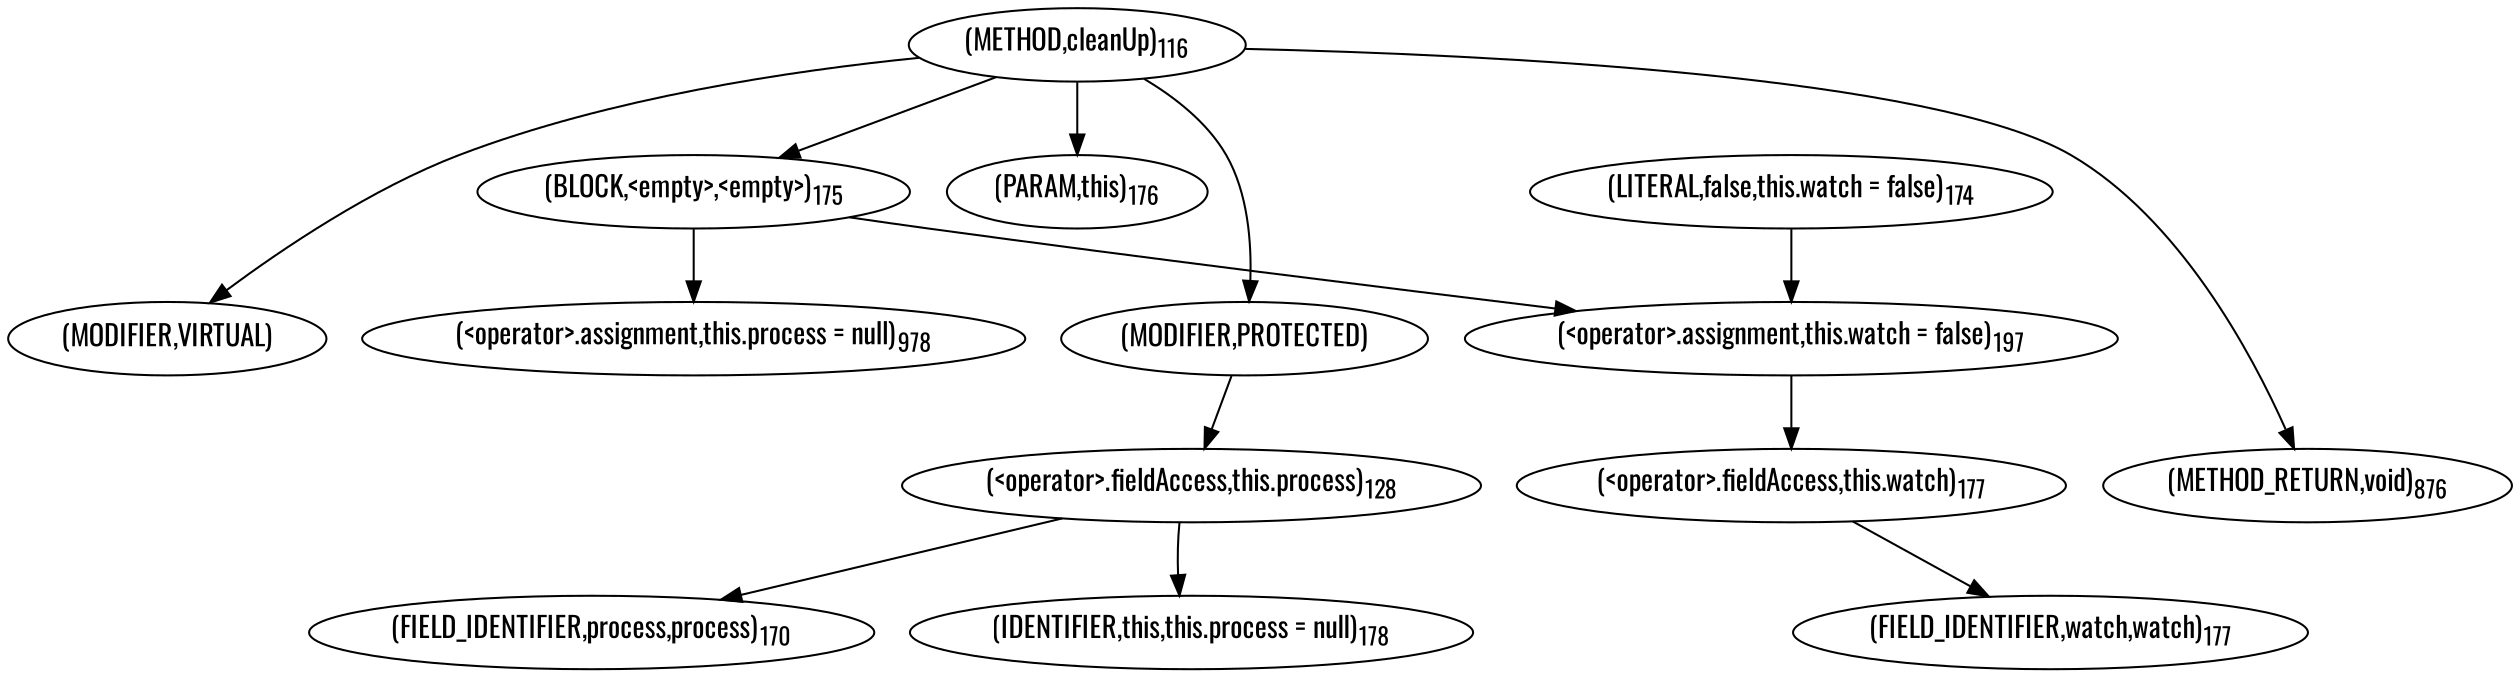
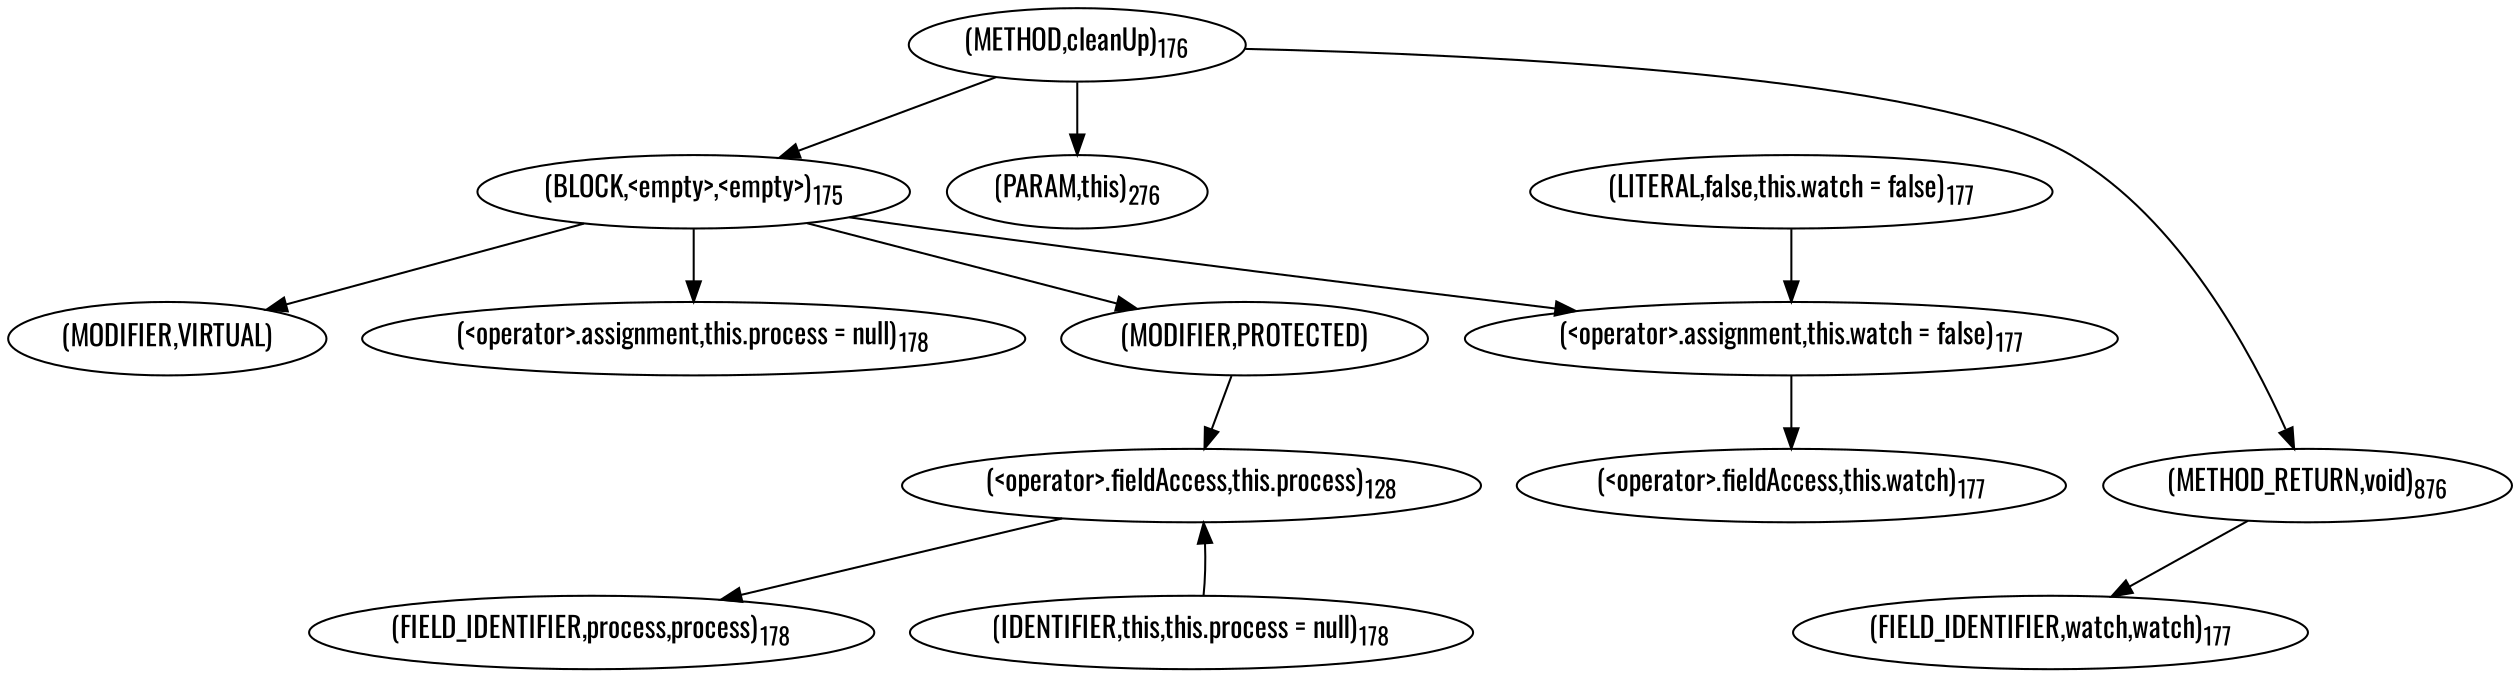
(1174, 42) -> (1174, 42)
(555, 124) -> (435, 264)
(1230, 162) -> (962, 263)
(1145, 189) -> (1145, 189)
(1961, 189) -> (1961, 189)
(915, 336) -> (915, 336)
(2010, 336) -> (2010, 336)
(1178, 549) -> (1205, 569)
(1912, 554) -> (2189, 554)
(776, 629) -> (776, 629)
